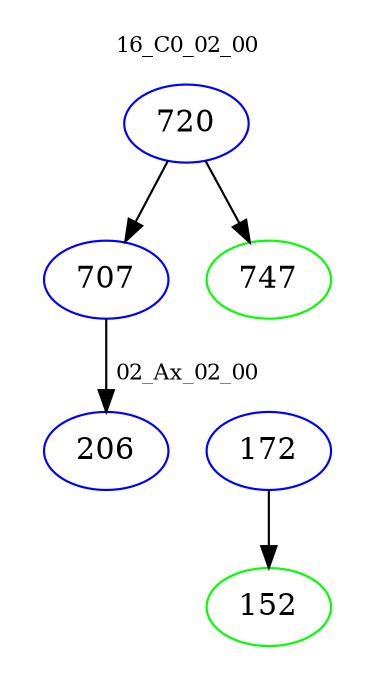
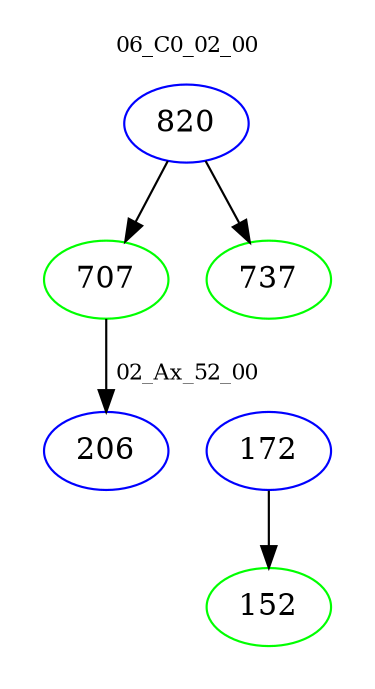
(188, 47) -> (188, 47)
(186, 124) -> (186, 124)
(106, 280) -> (106, 280)
(269, 280) -> (269, 280)
(188, 374) -> (188, 374)
